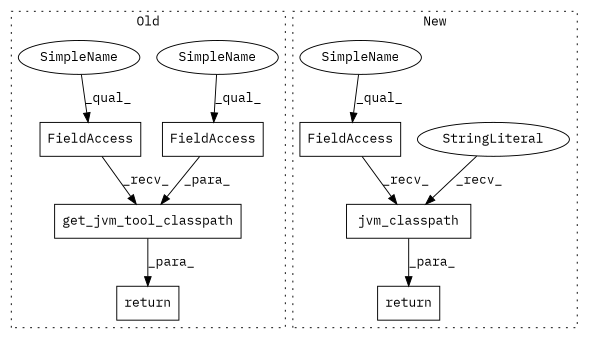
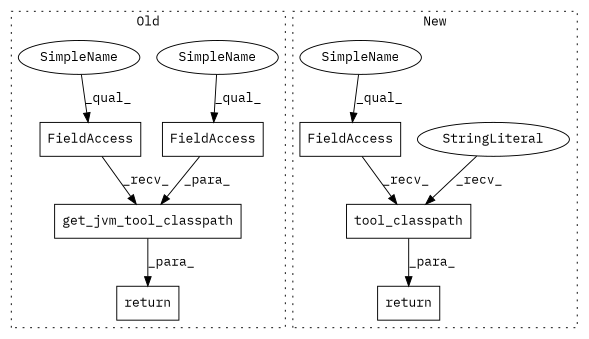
(409, 221) -> (409, 221)
